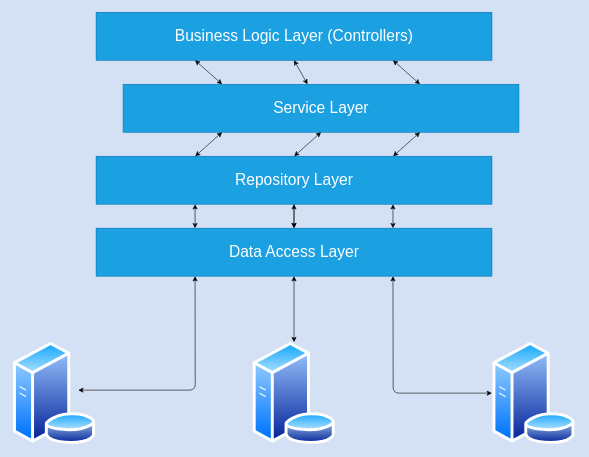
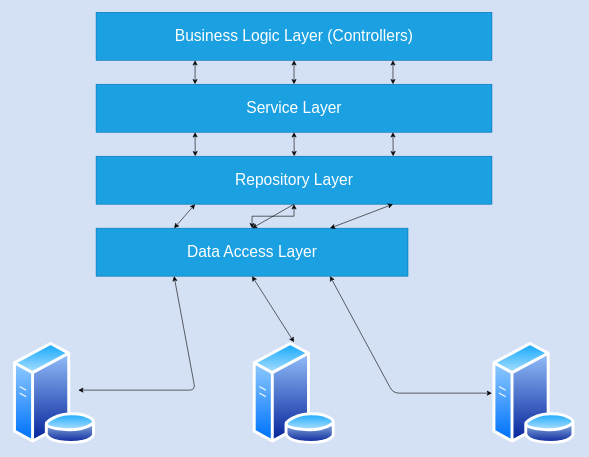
(321, 108) -> (294, 108)
(294, 252) -> (252, 252)
